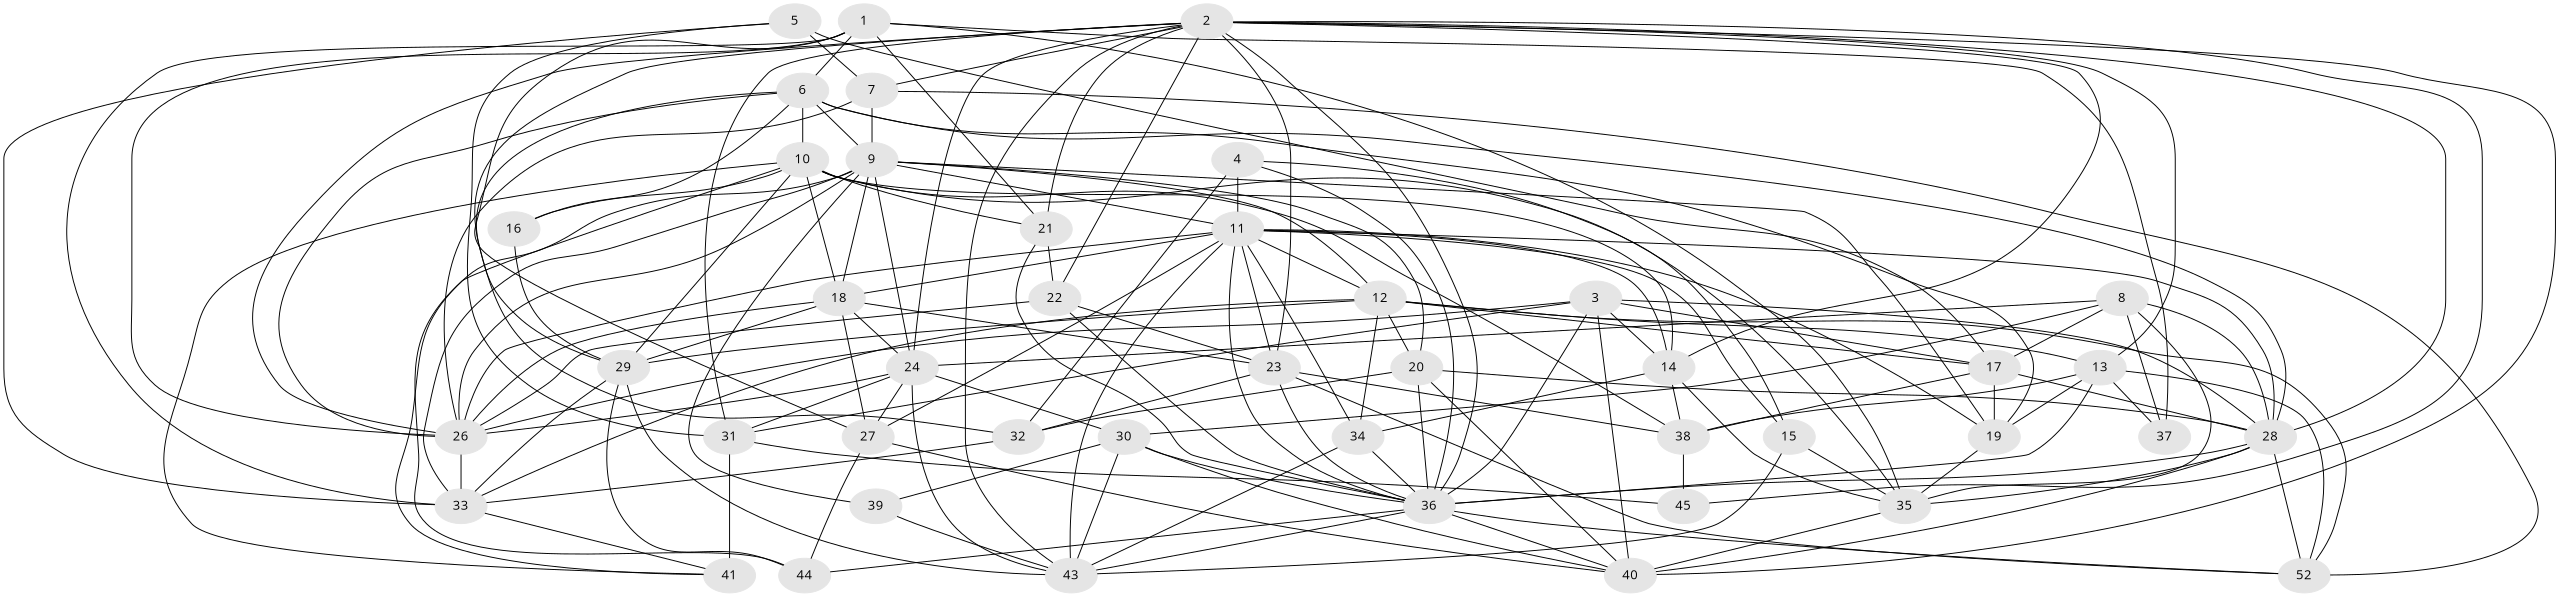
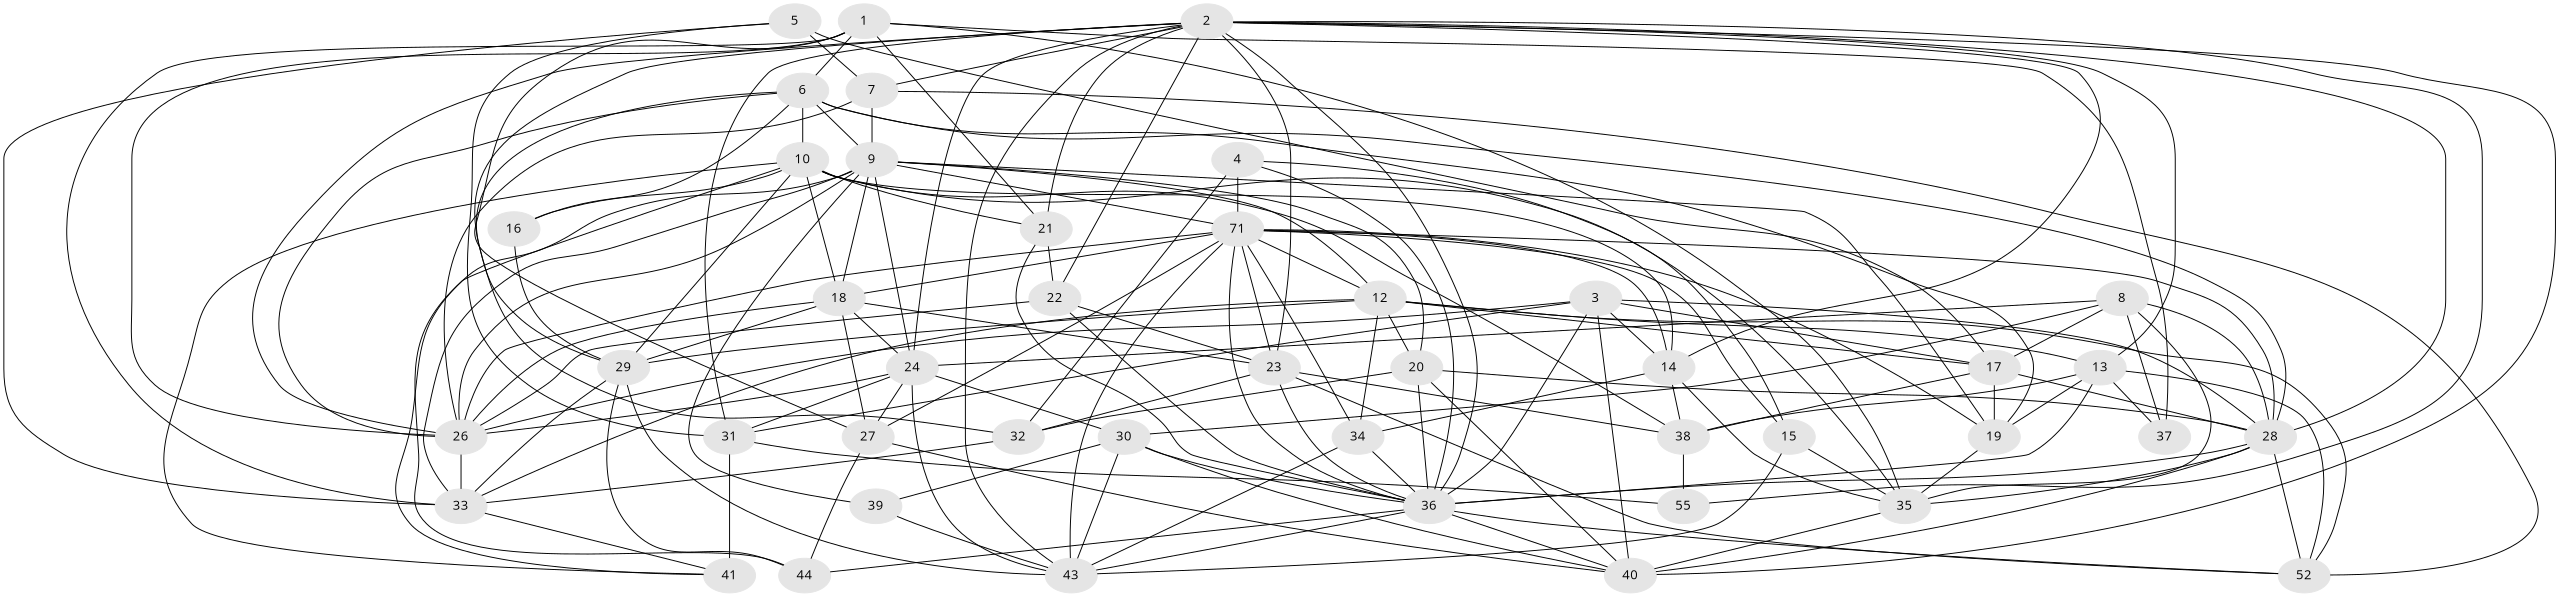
(1238, 229) -> (1238, 229)
(1683, 506) -> (1683, 506)
